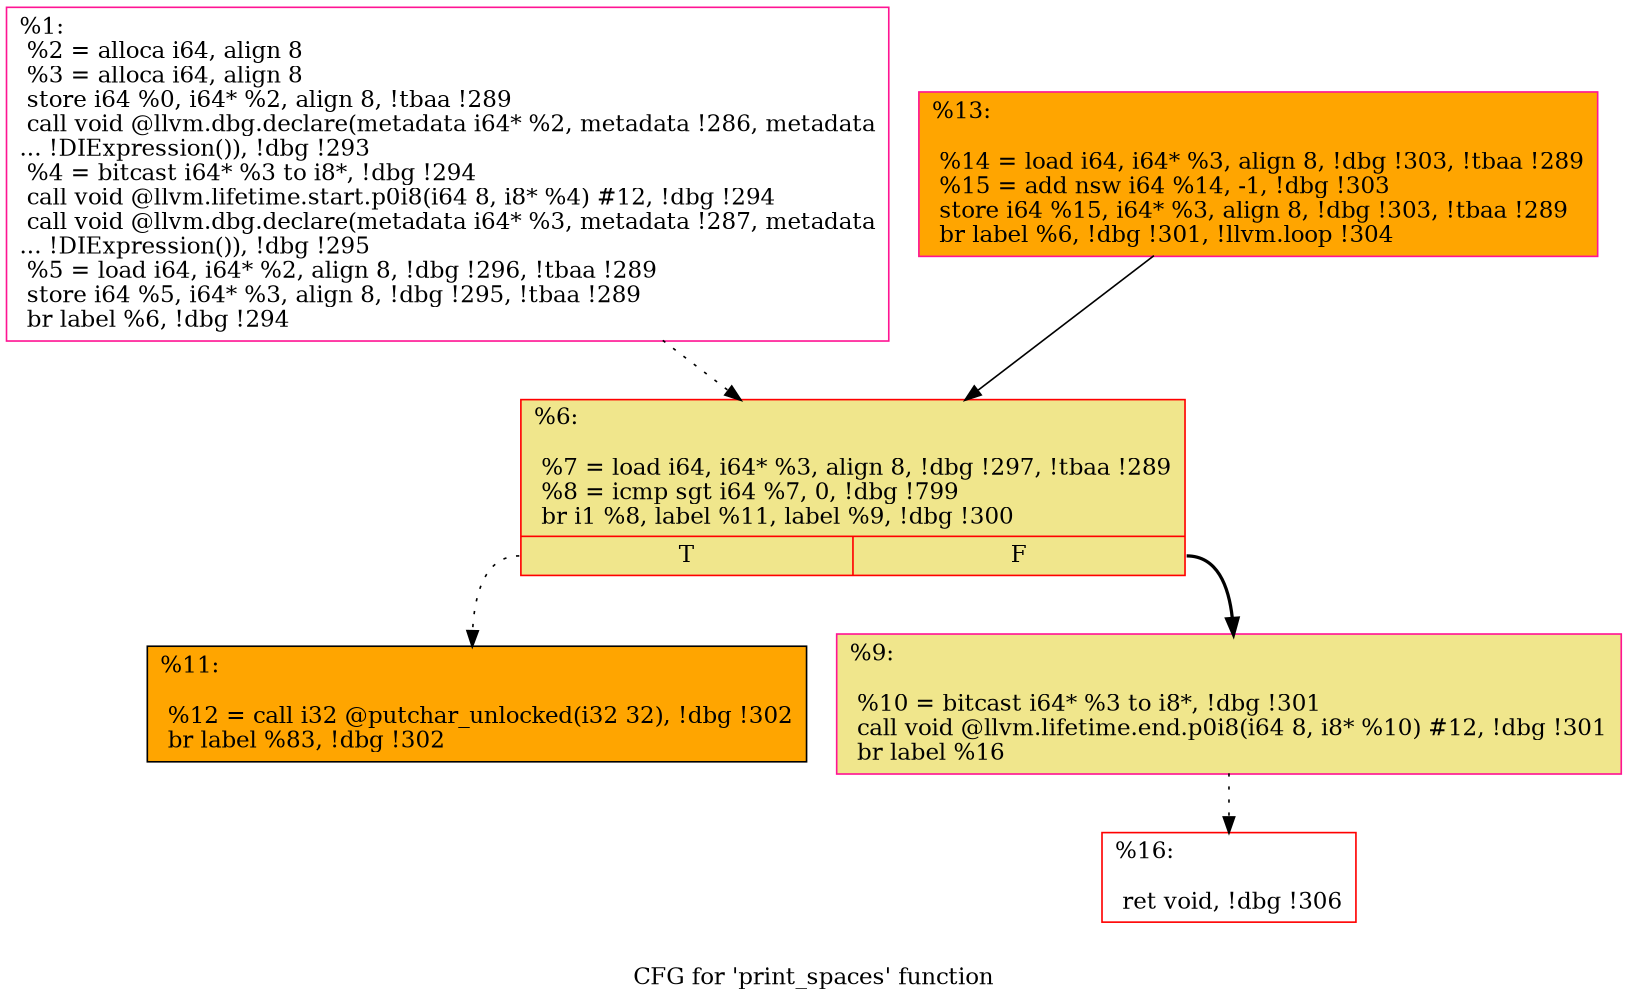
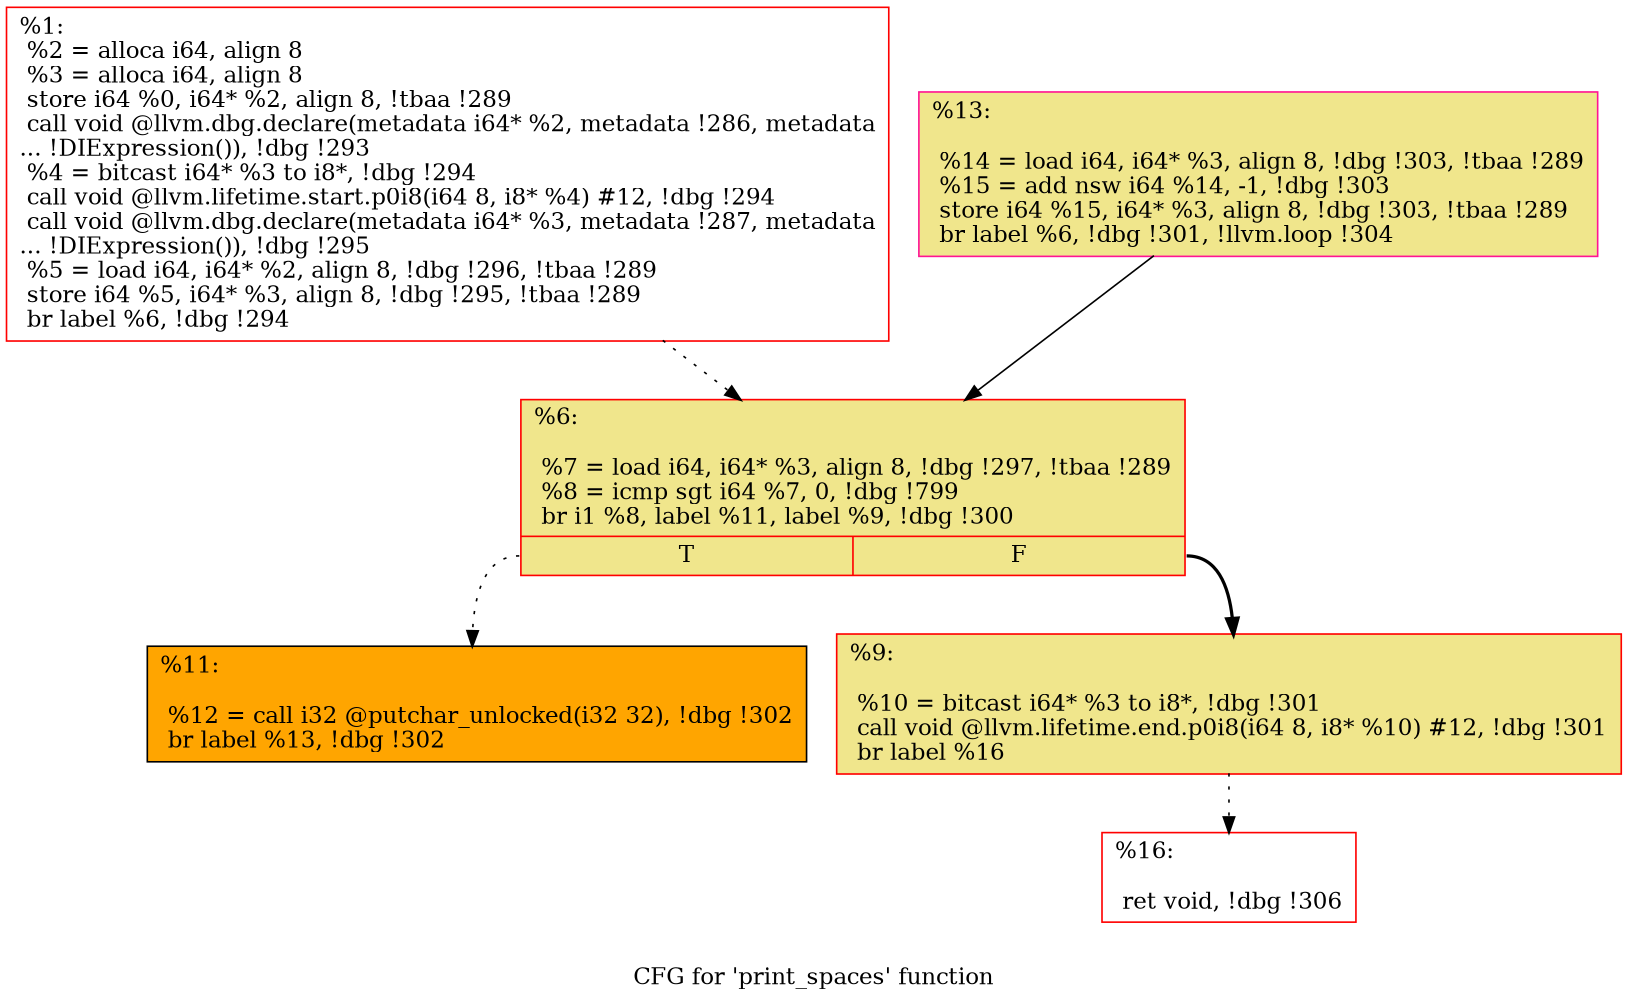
(448, 174) -> (448, 174)
(1258, 174) -> (1258, 174)
(1229, 704) -> (1229, 704)
(303, 741) -> (303, 741)
